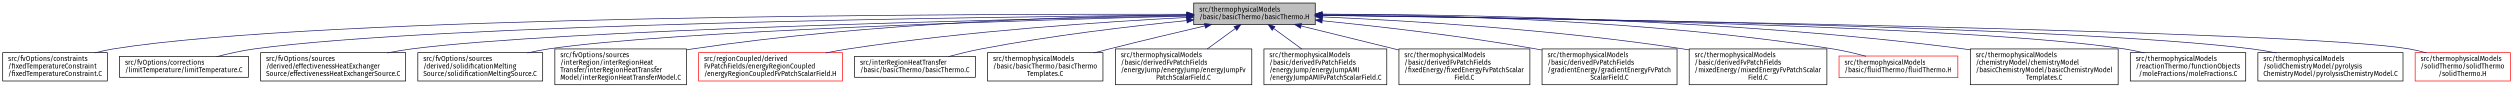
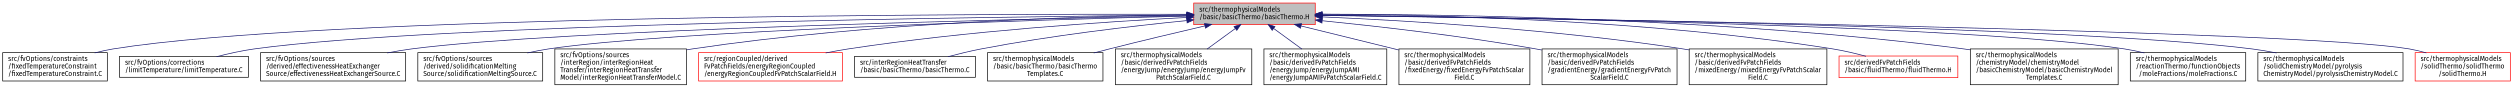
(1254, 14) -> (1254, 14)
(1898, 67) -> (1898, 67)
